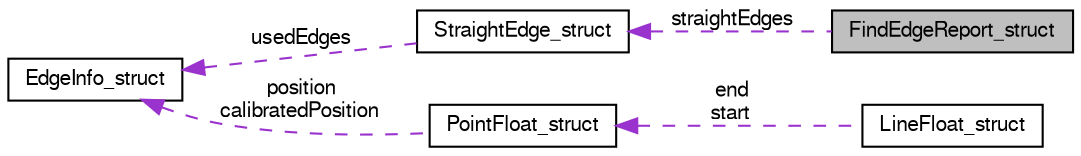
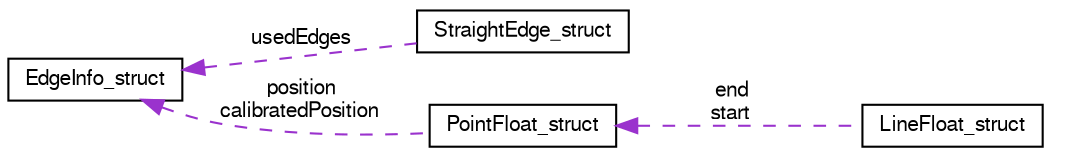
(953, 31) -> none
